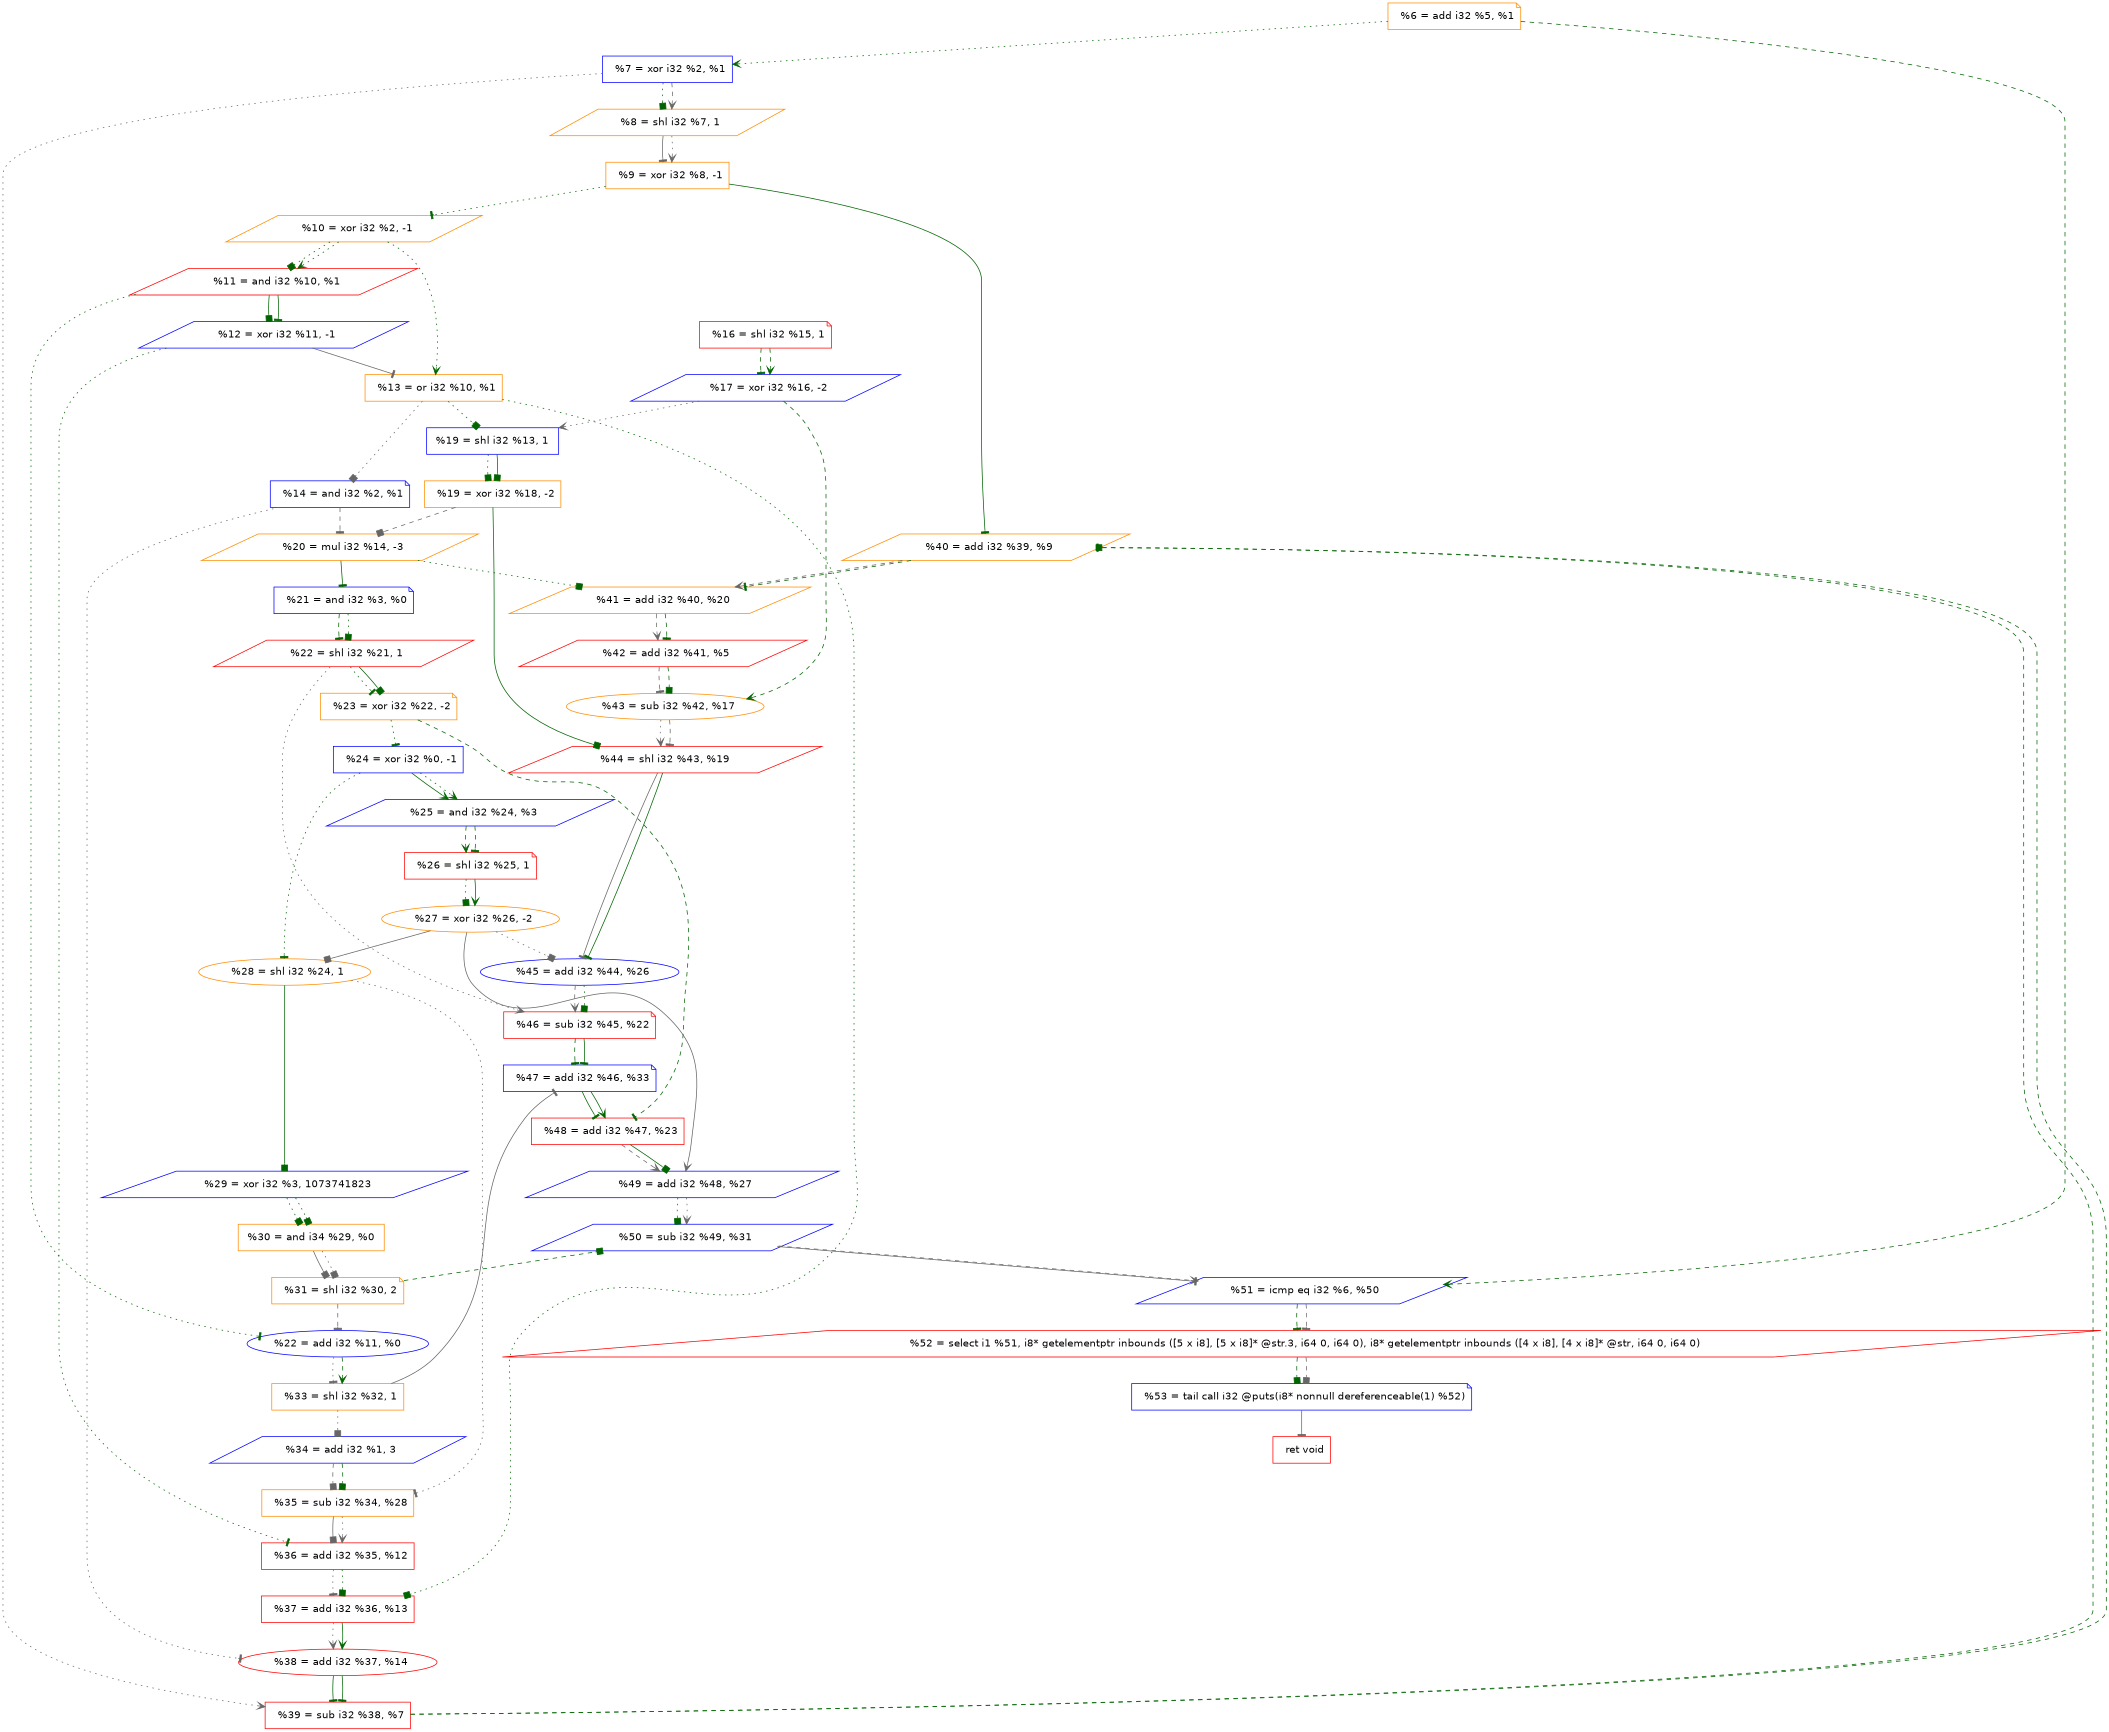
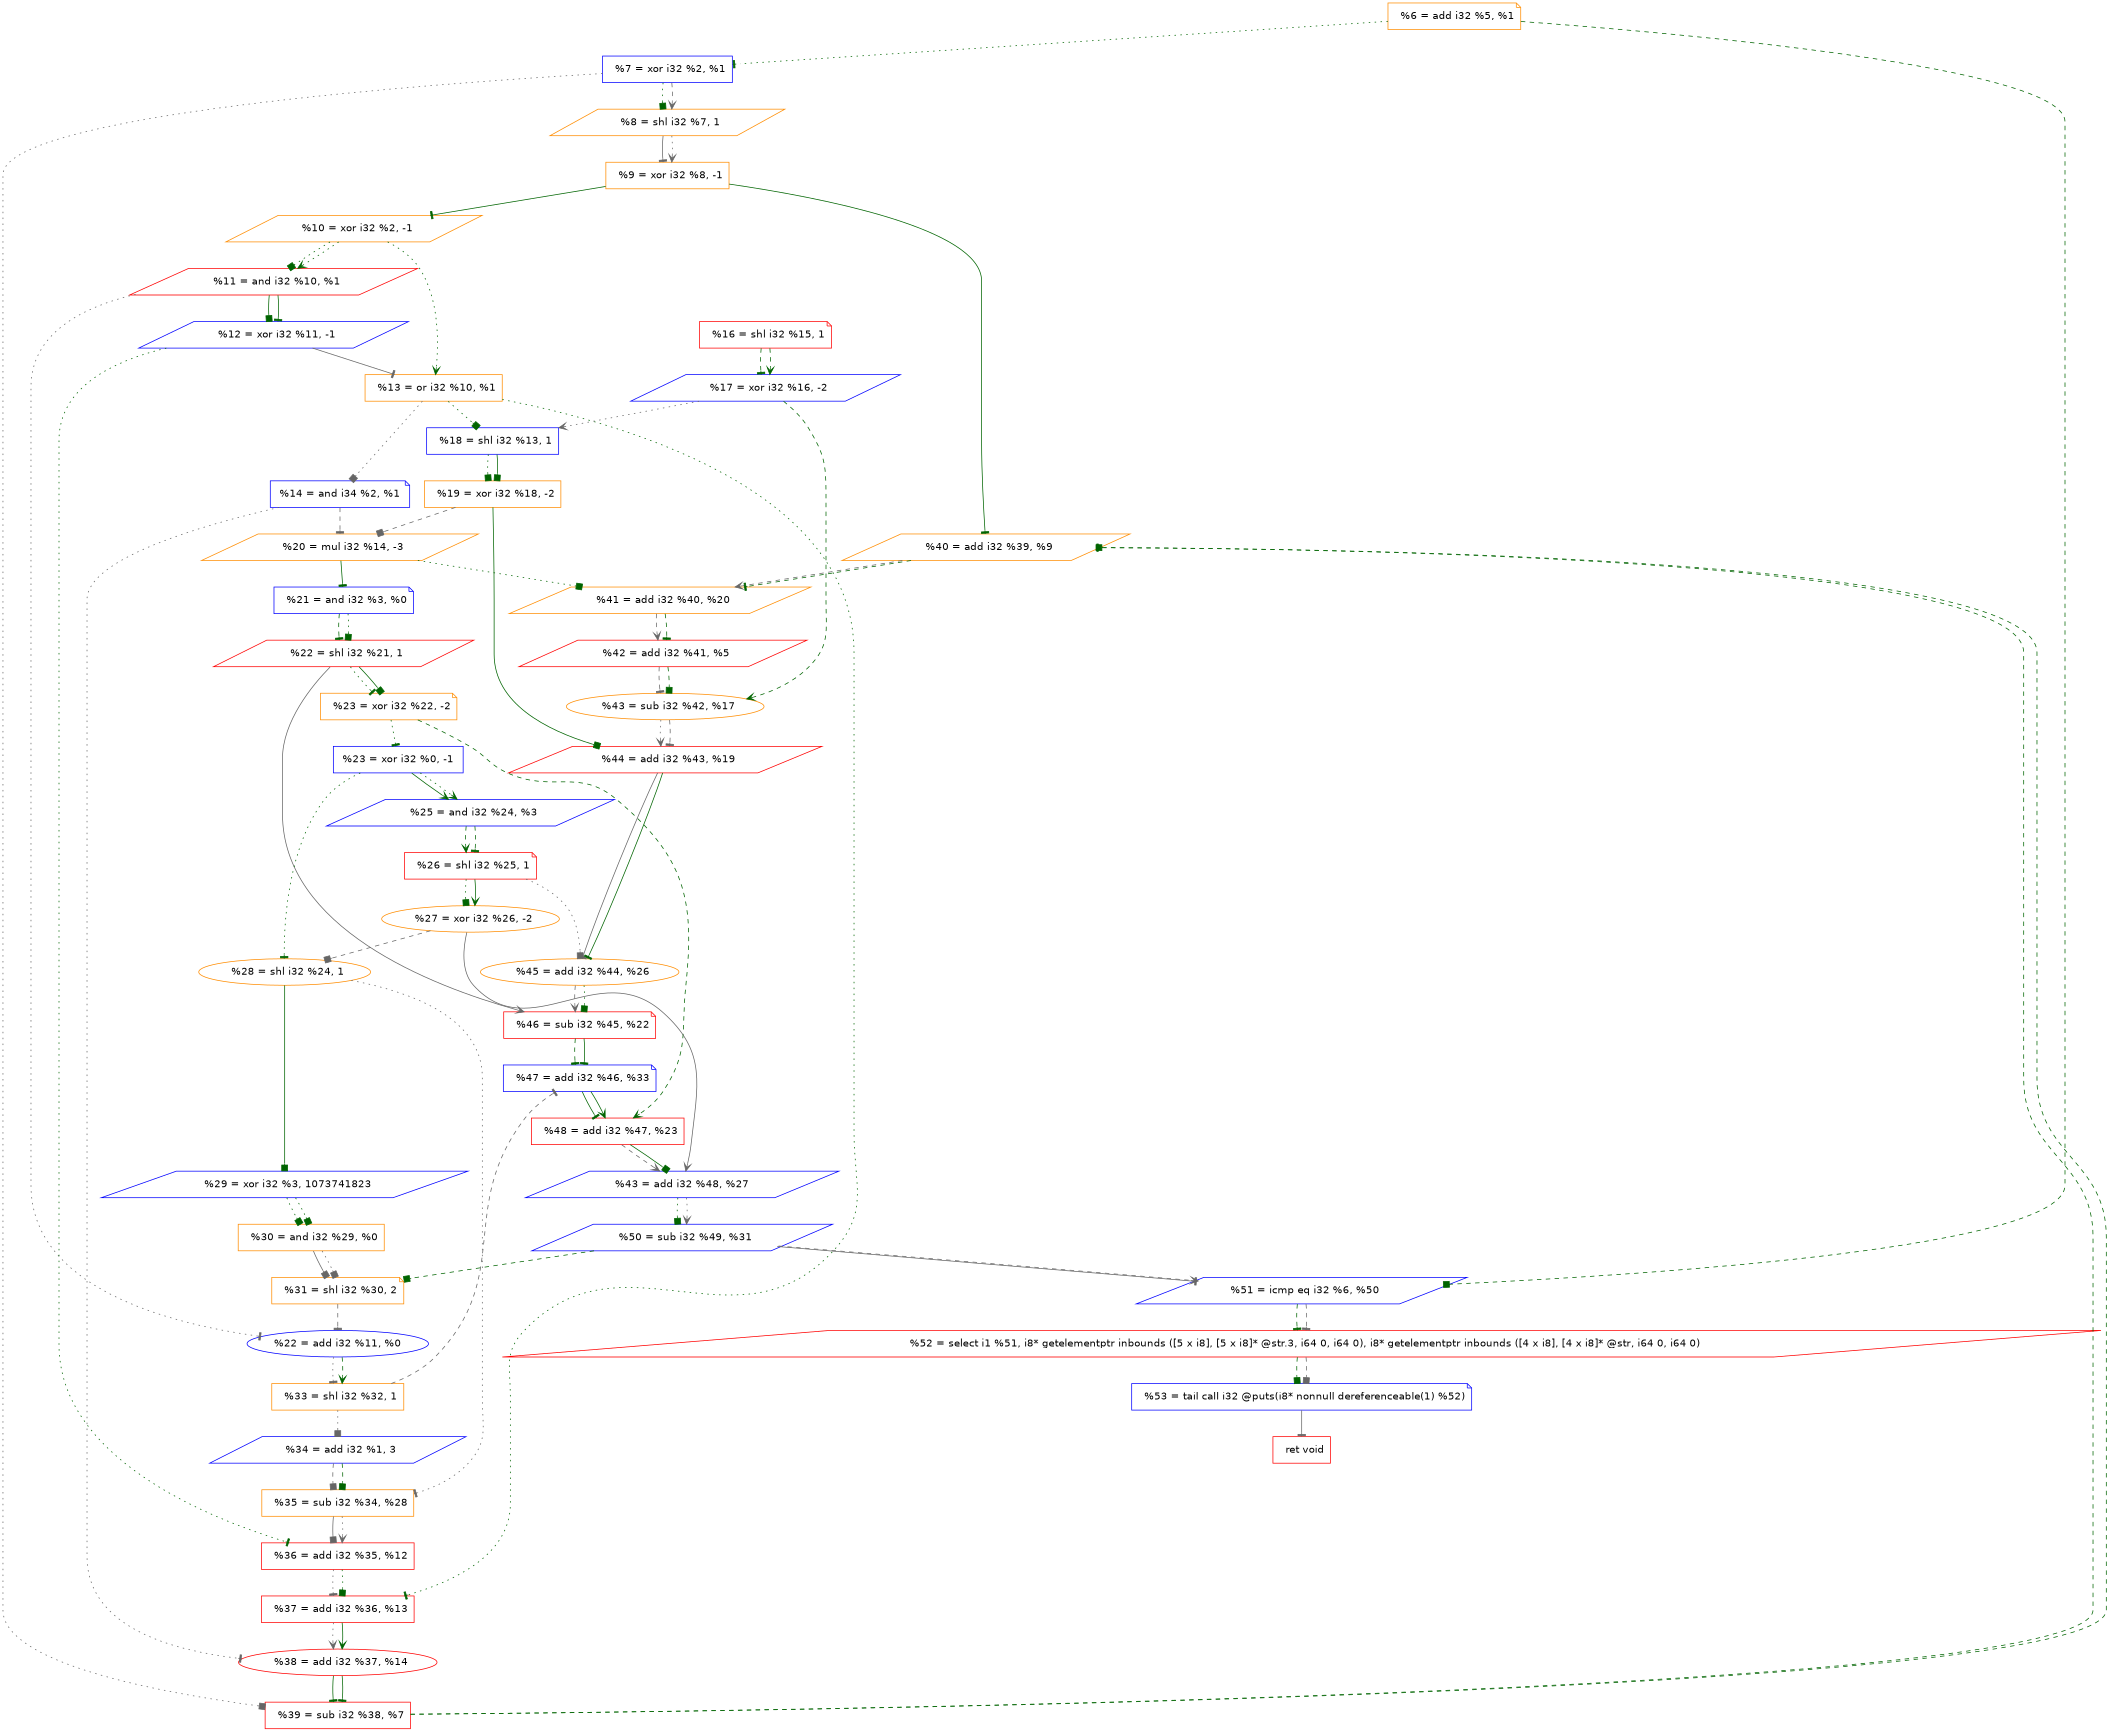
(1064, 43) -> (1064, 43)
(520, 201) -> (520, 201)
(493, 441) -> (493, 441)
(340, 494) -> (340, 494)
(2065, 689) -> (2065, 689)
(3, 726) -> (3, 726)
(398, 760) -> (398, 760)
(665, 760) -> (665, 760)
(662, 848) -> (662, 848)
(31, 858) -> (31, 858)
(309, 891) -> (309, 891)
(381, 944) -> (381, 944)
(522, 944) -> (566, 906)
(580, 972) -> (580, 972)
(854, 1051) -> (854, 1051)
(682, 1184) -> (682, 1184)
(311, 1238) -> (311, 1238)
(500, 1266) -> (503, 1264)
(477, 1281) -> (477, 1281)
